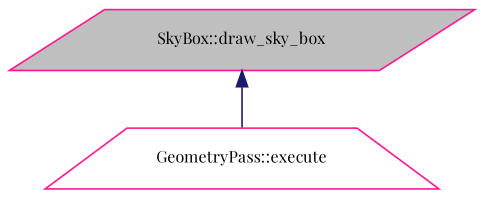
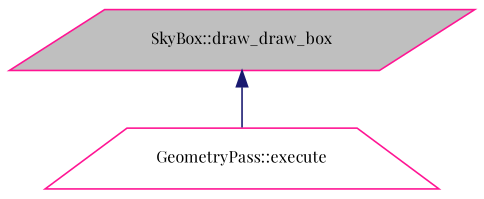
(242, 40) -> (242, 40)
